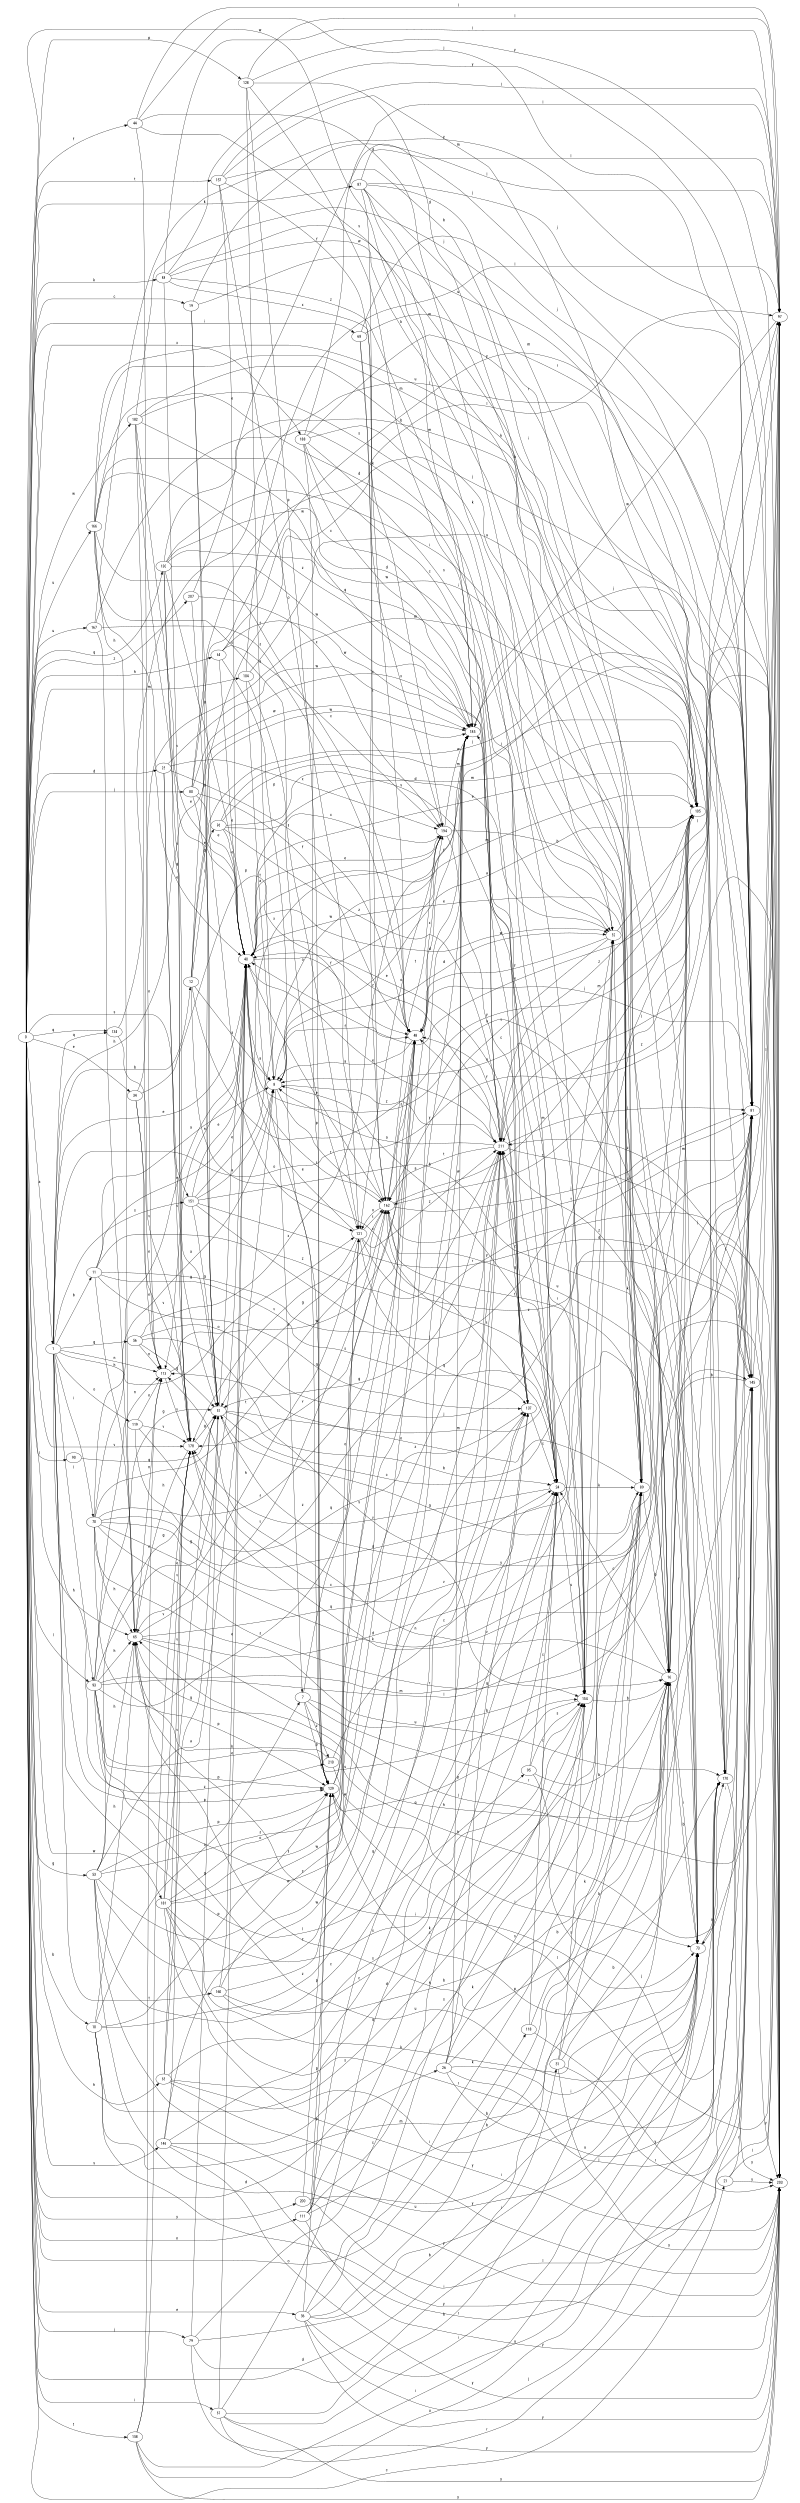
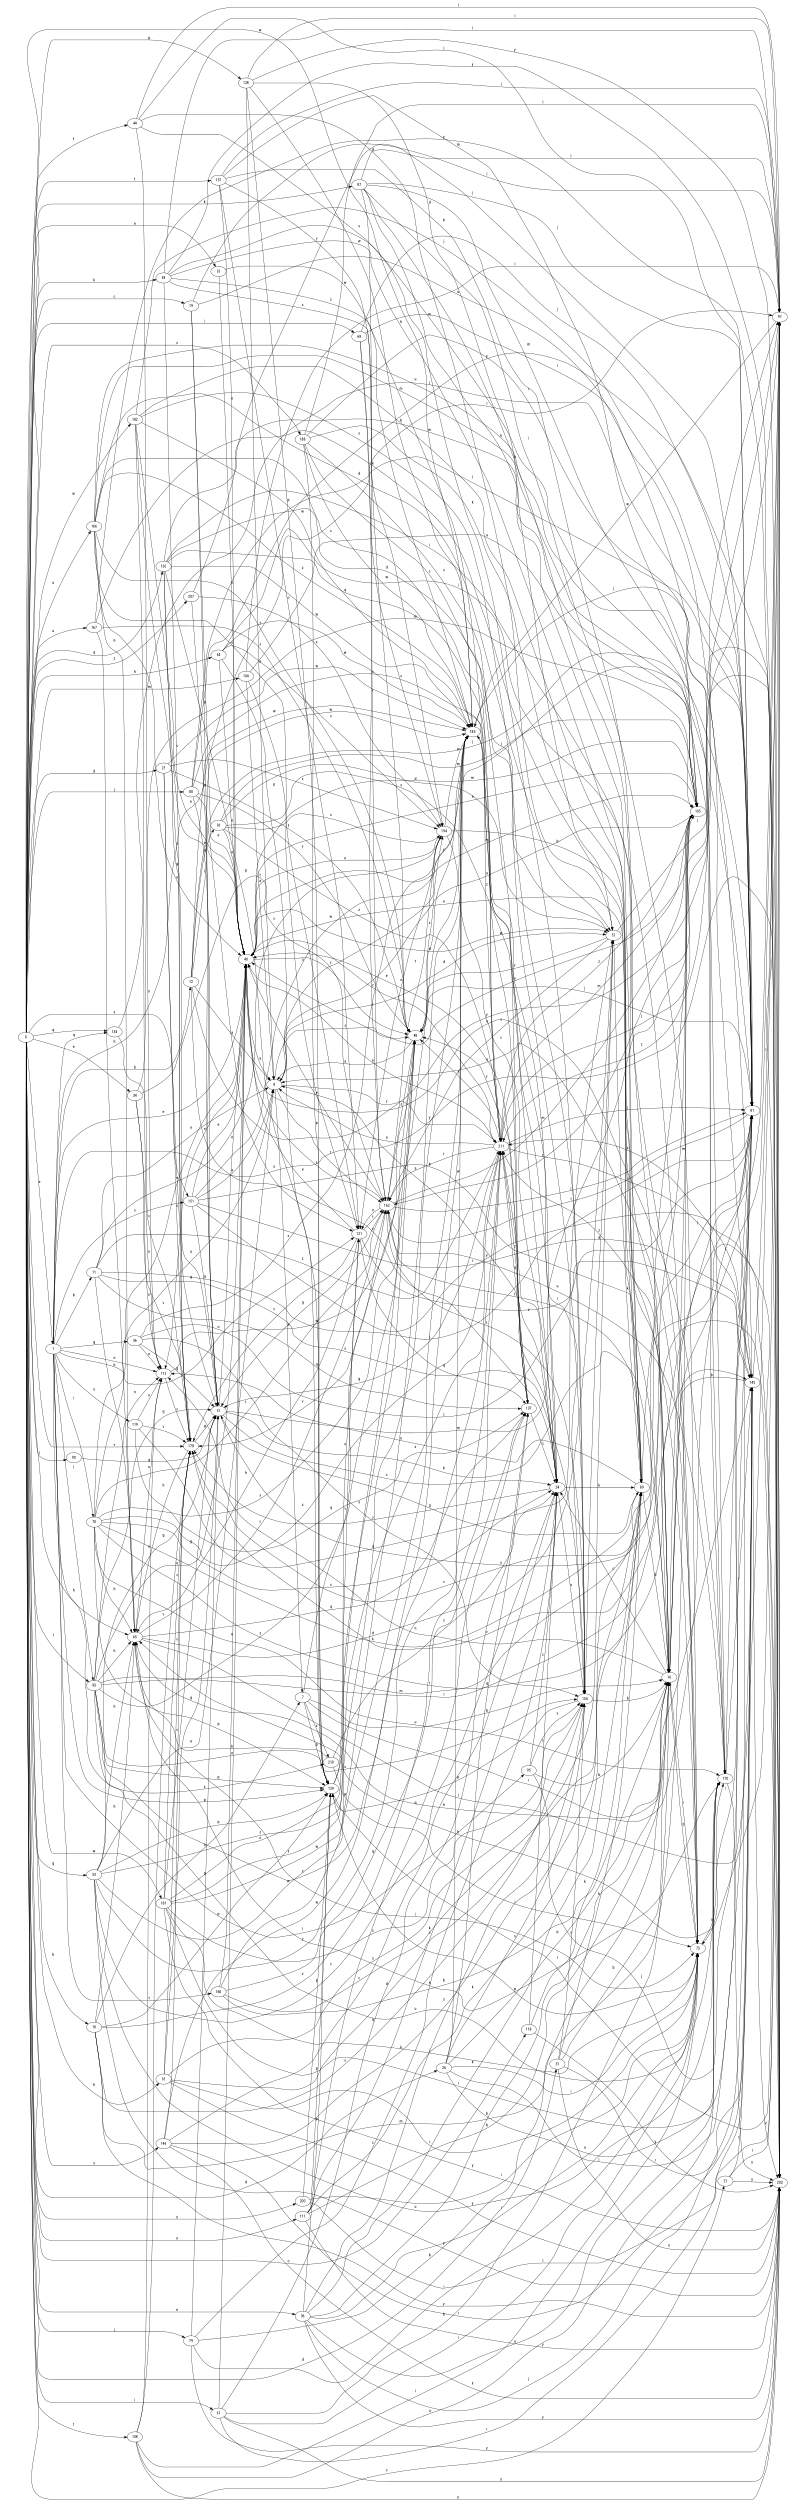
none -> (219, 271)
(429, 1205) -> (487, 927)
